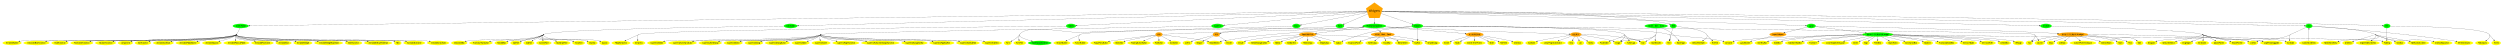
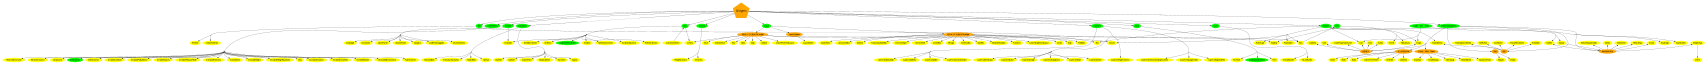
(1882, 17) -> (1318, 35)
(1071, 26) -> (702, 26)
(1263, 31) -> (1547, 31)
(1878, 34) -> (958, 34)
(1203, 38) -> (1698, 51)
(1324, 38) -> (1583, 47)
(2120, 38) -> (748, 38)
(143, 43) -> (75, 60)
(378, 43) -> none
(1729, 43) -> none
(2368, 43) -> (567, 43)
